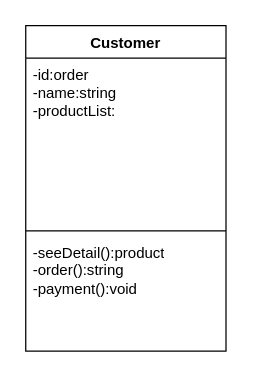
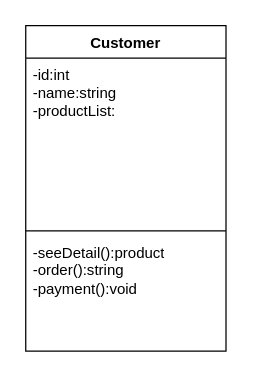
(84, 94) -> (84, 94)
